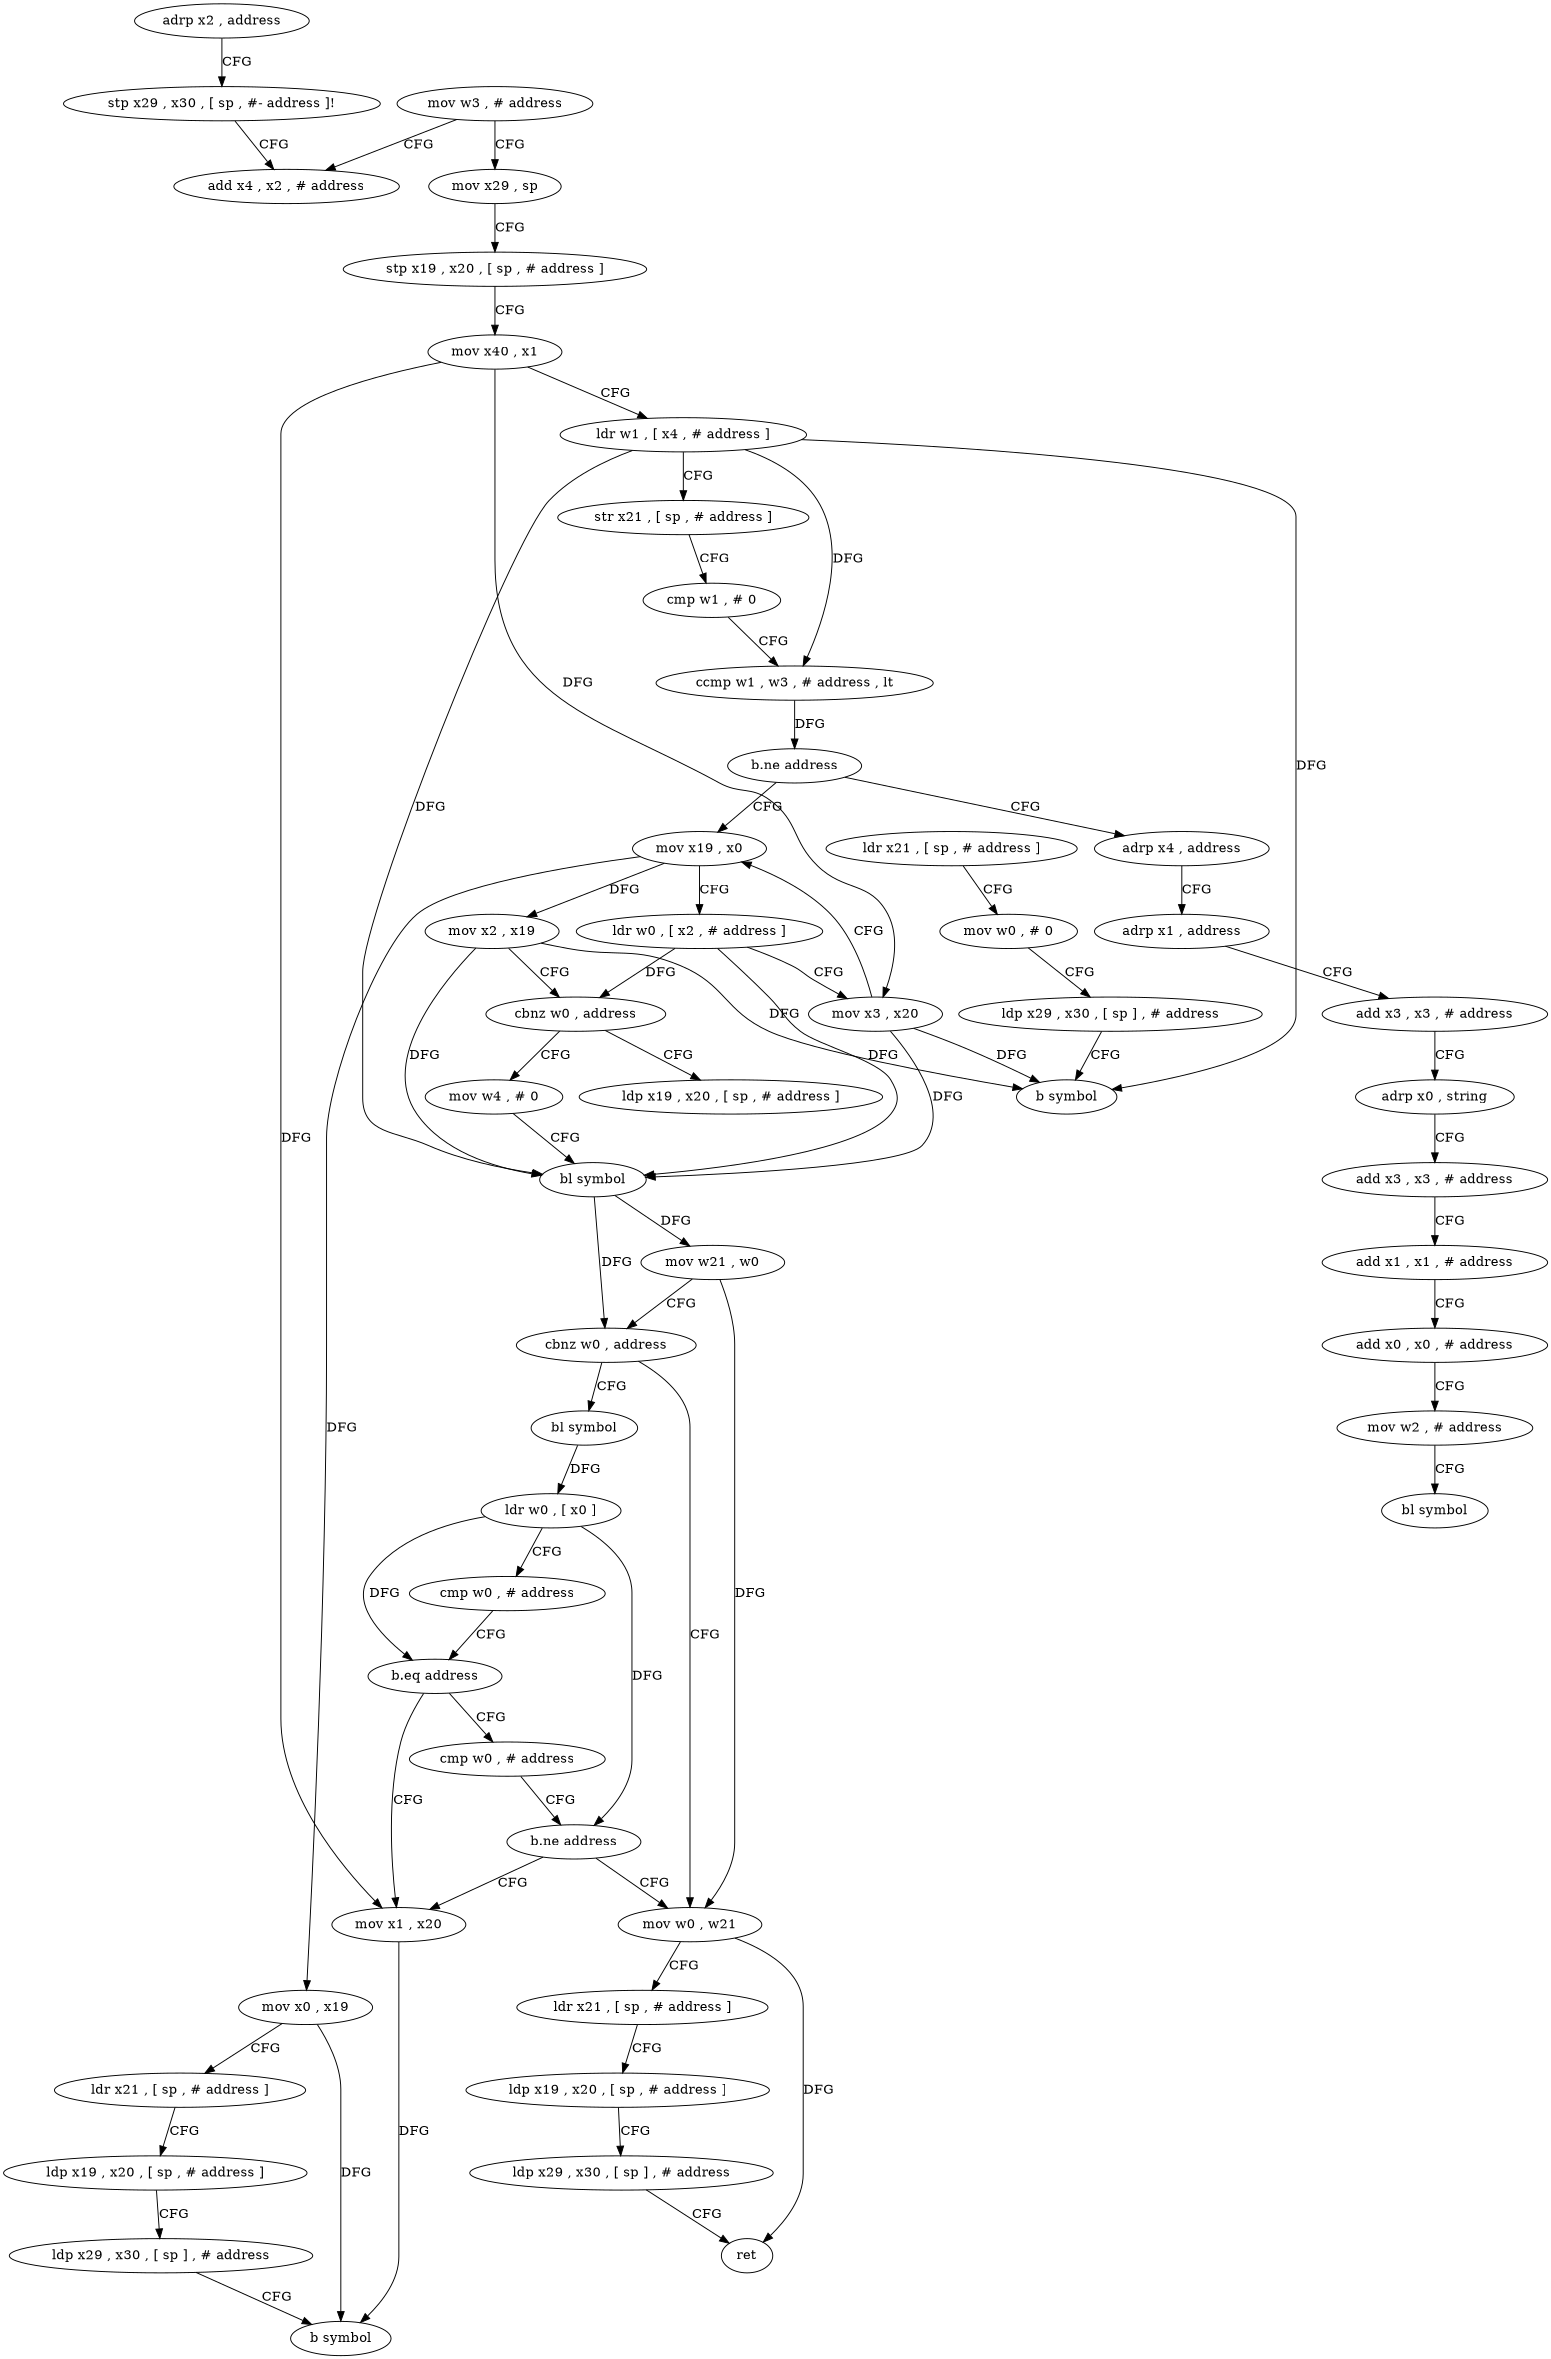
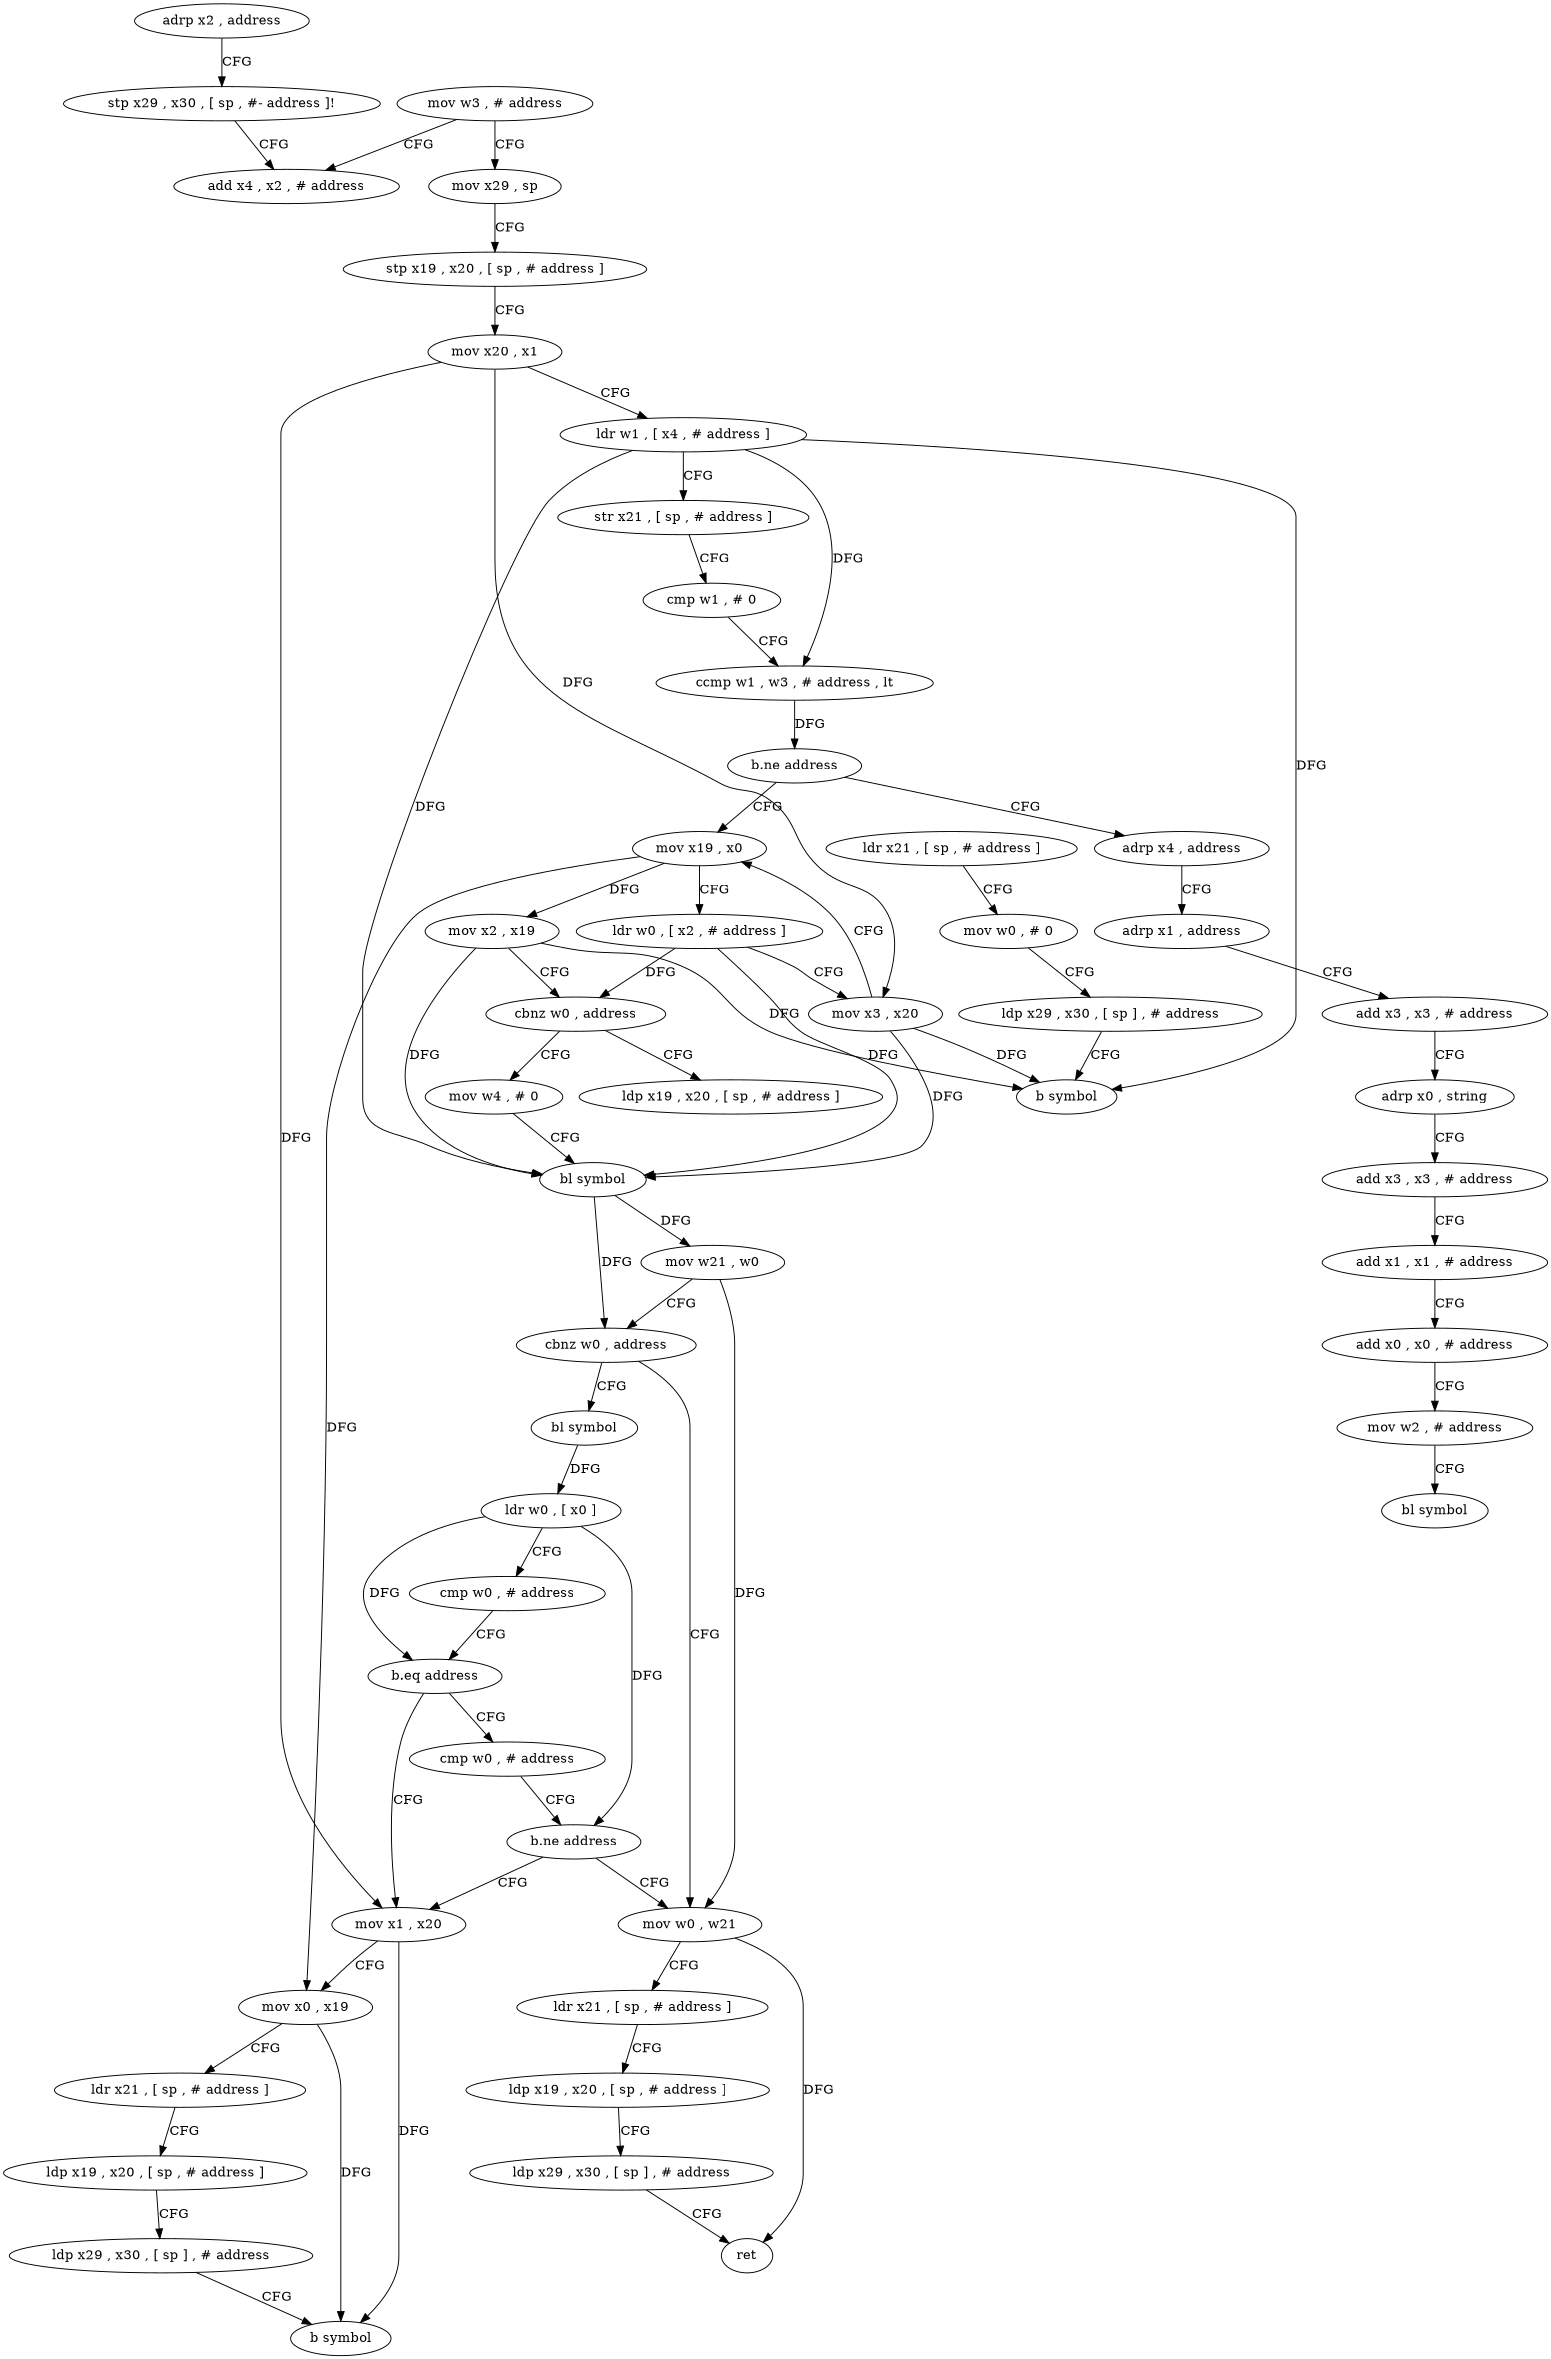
(495, 352) -> (495, 352)
none -> (352, 1962)
